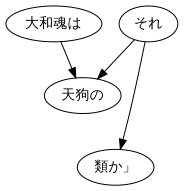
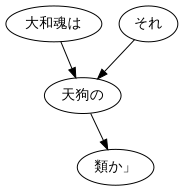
(135, 91) -> (97, 127)
